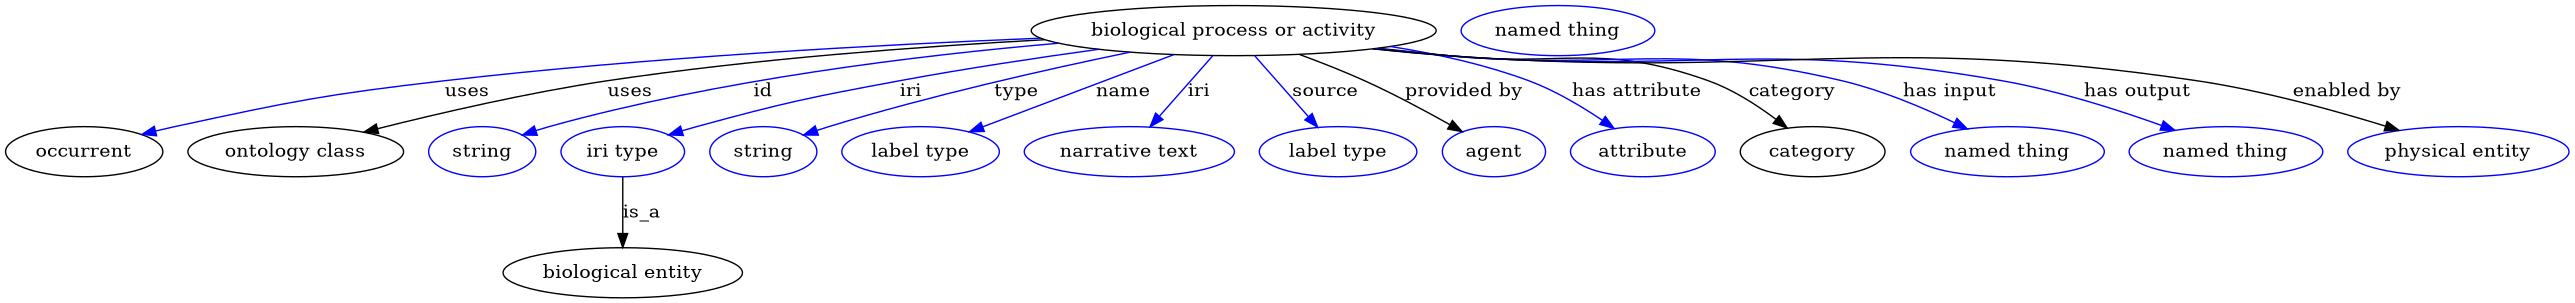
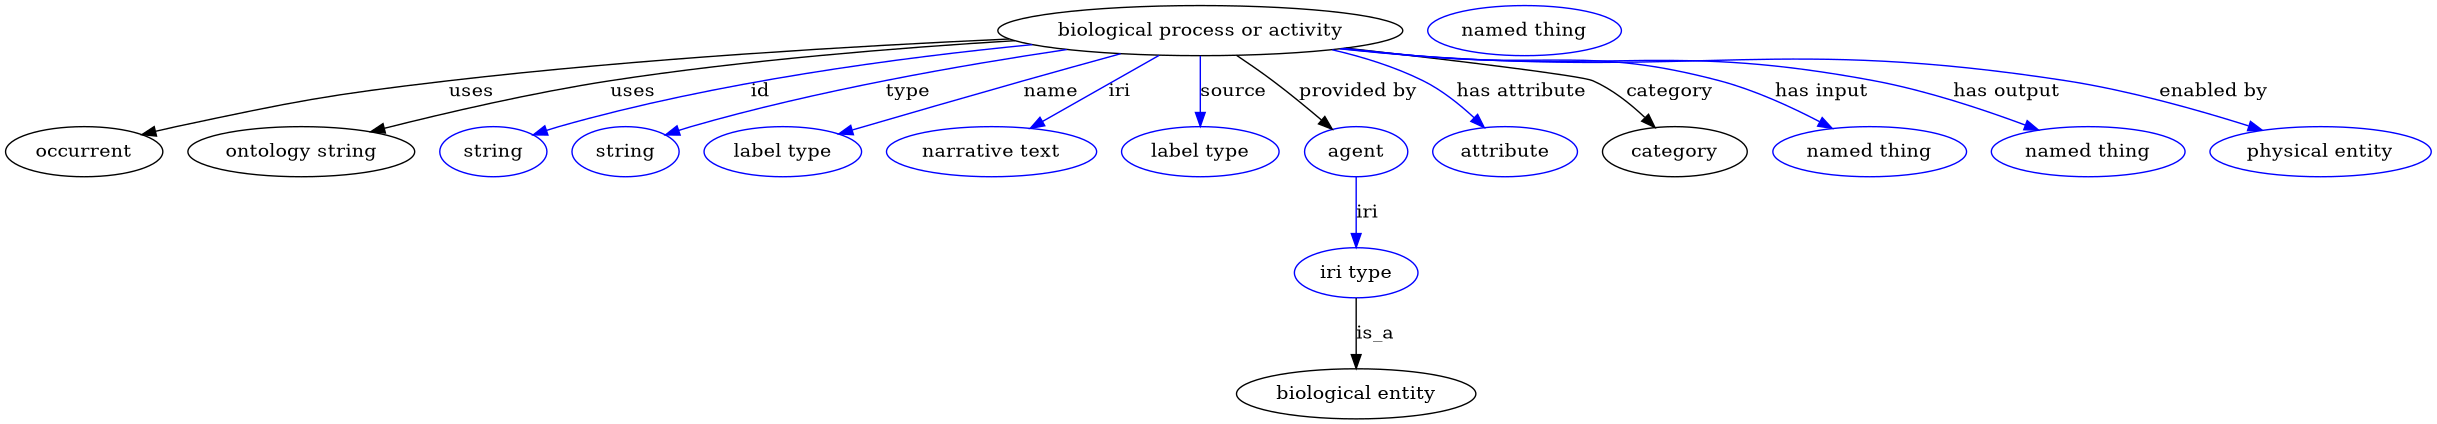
(1908, 58) -> (1797, 59)
(596, 66) -> (580, 67)
(889, 83) -> (1356, 205)
(296, 152) -> (301, 152)
